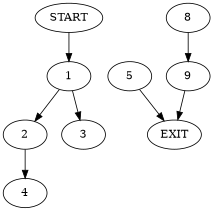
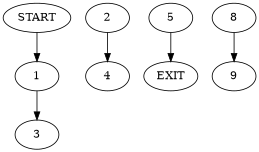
(182, 101) -> none
(50, 102) -> none
